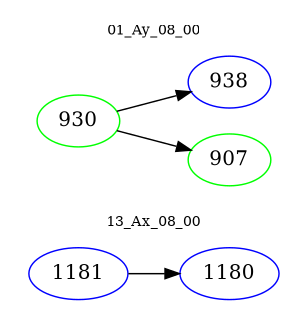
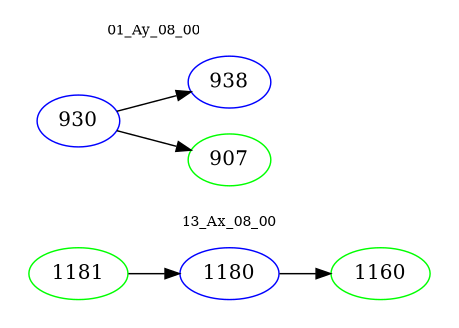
(78, 121) -> (78, 121)
(78, 274) -> (78, 274)
none -> (381, 274)
